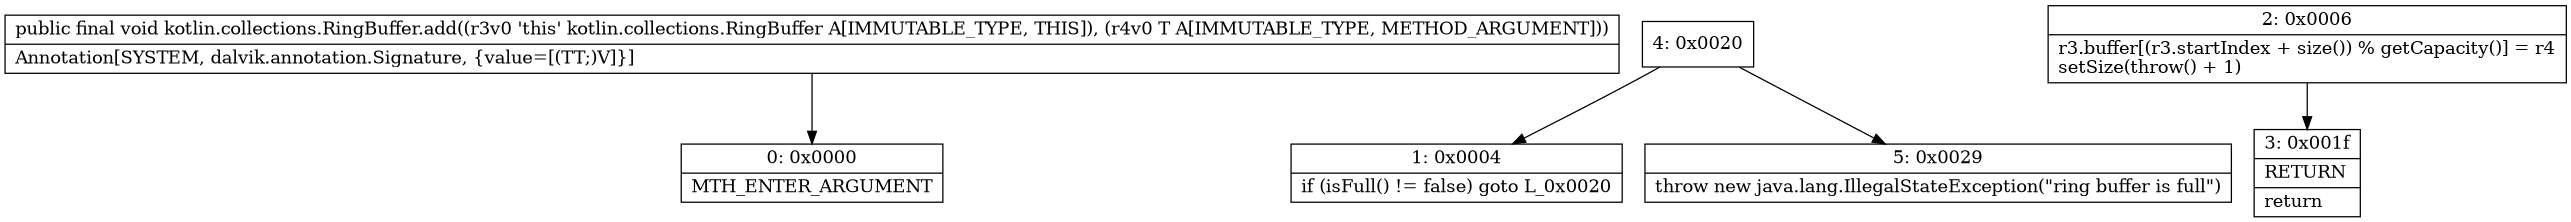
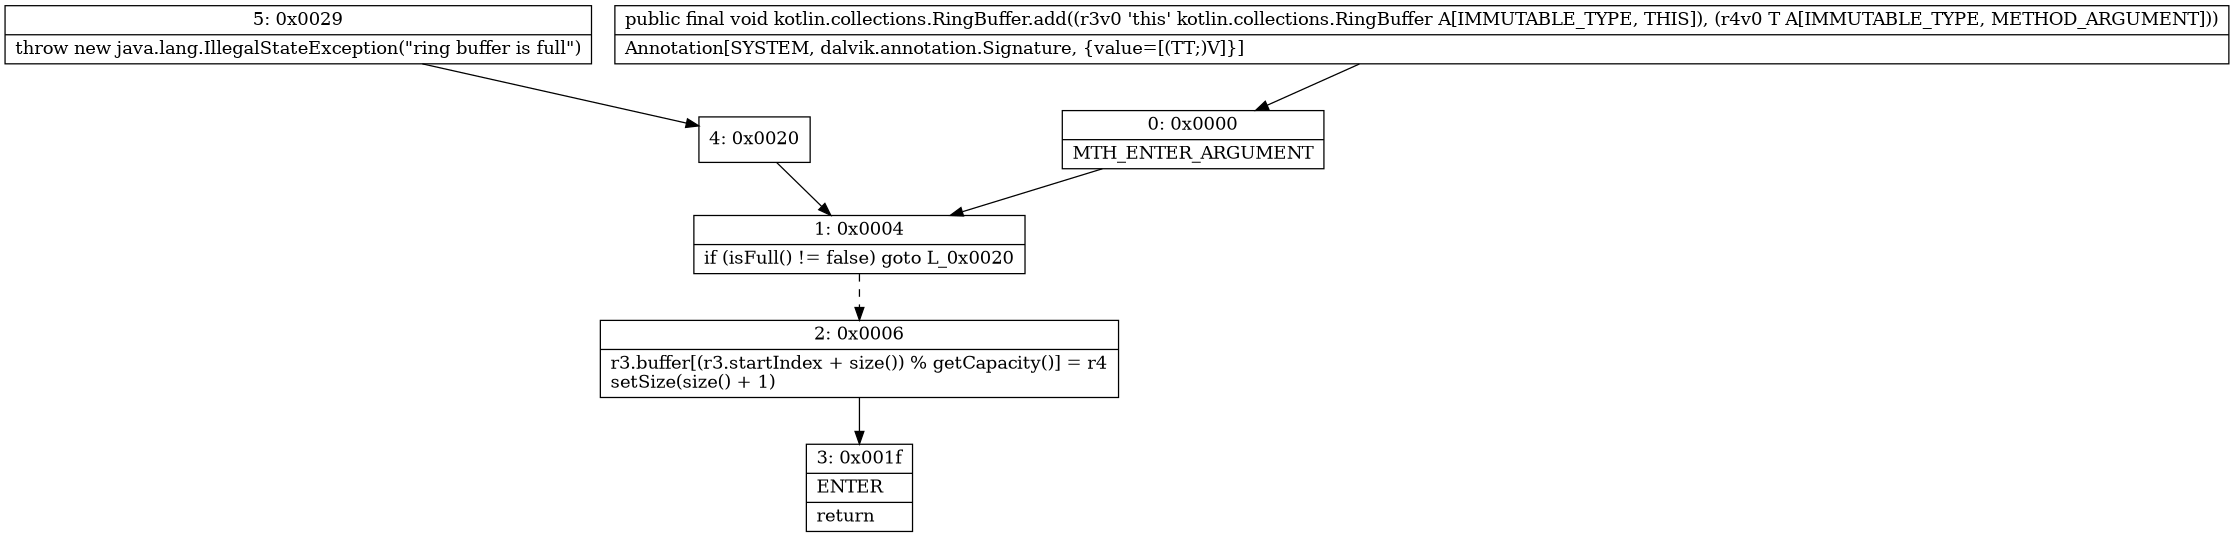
(2150, 68) -> (693, 382)
(1806, 103) -> (554, 93)
(2305, 173) -> (850, 487)
none -> (1032, 190)
none -> (859, 291)
